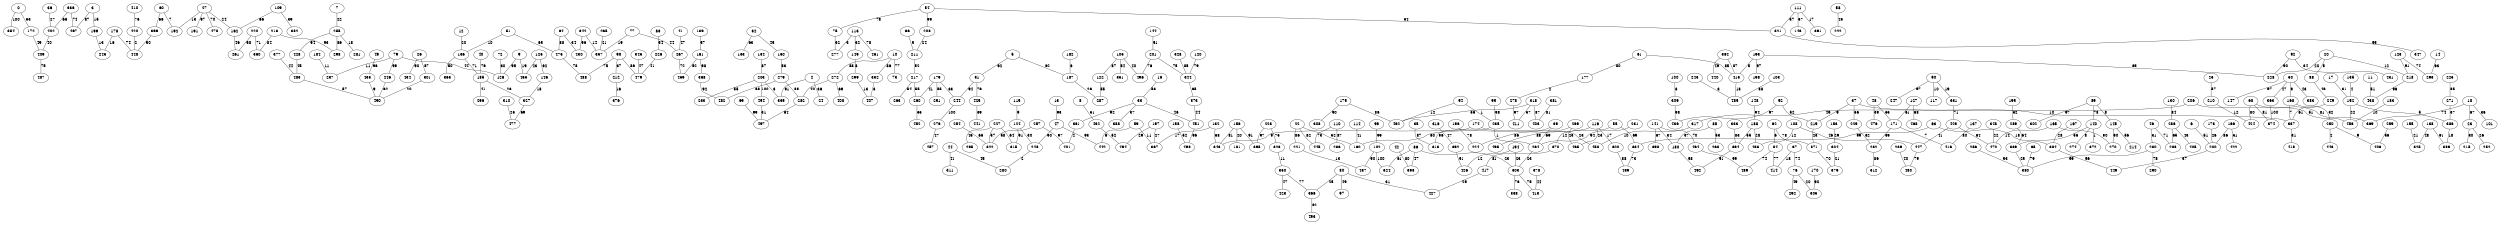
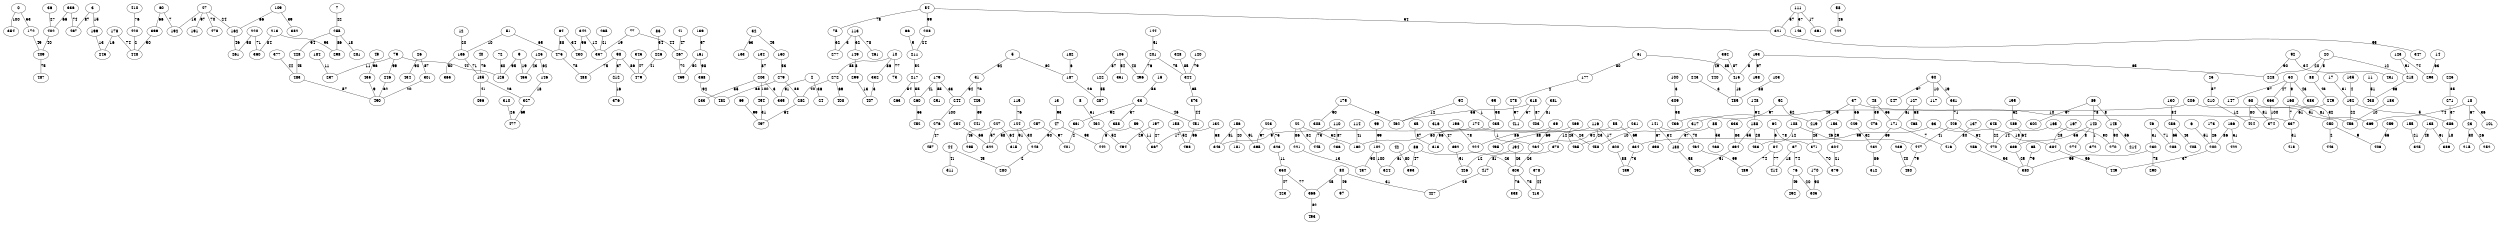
(1018, 113) -> (1019, 113)
